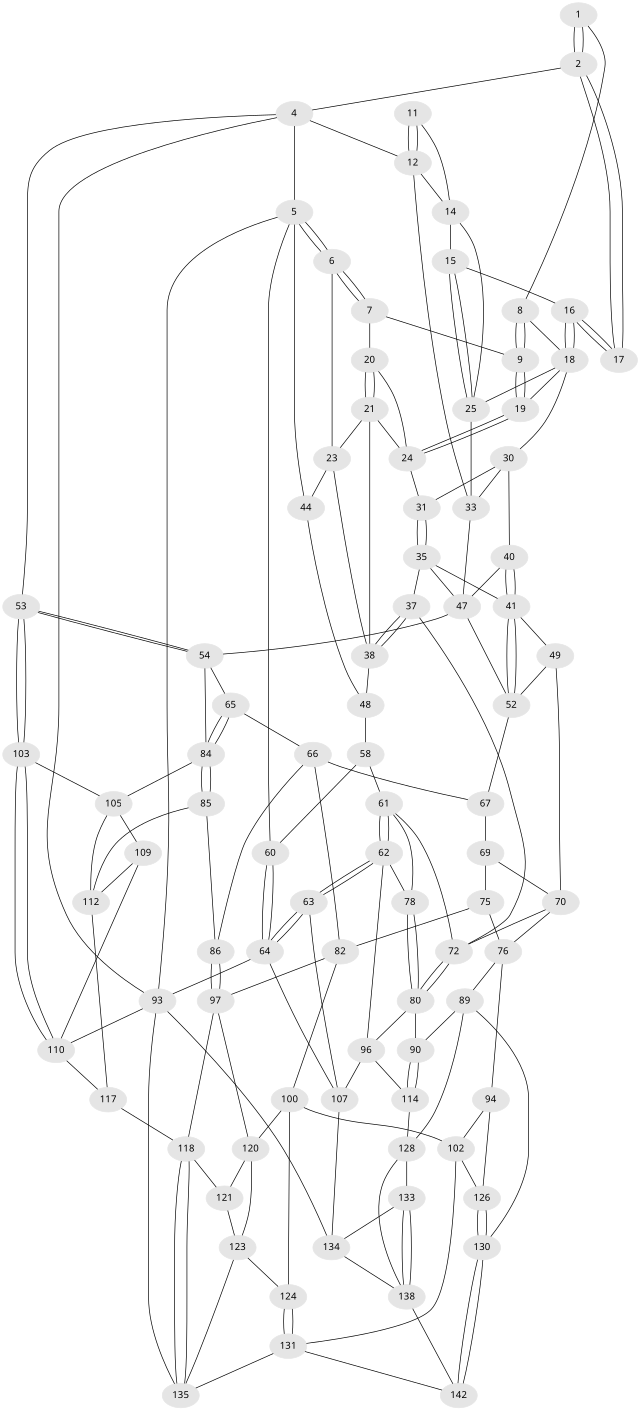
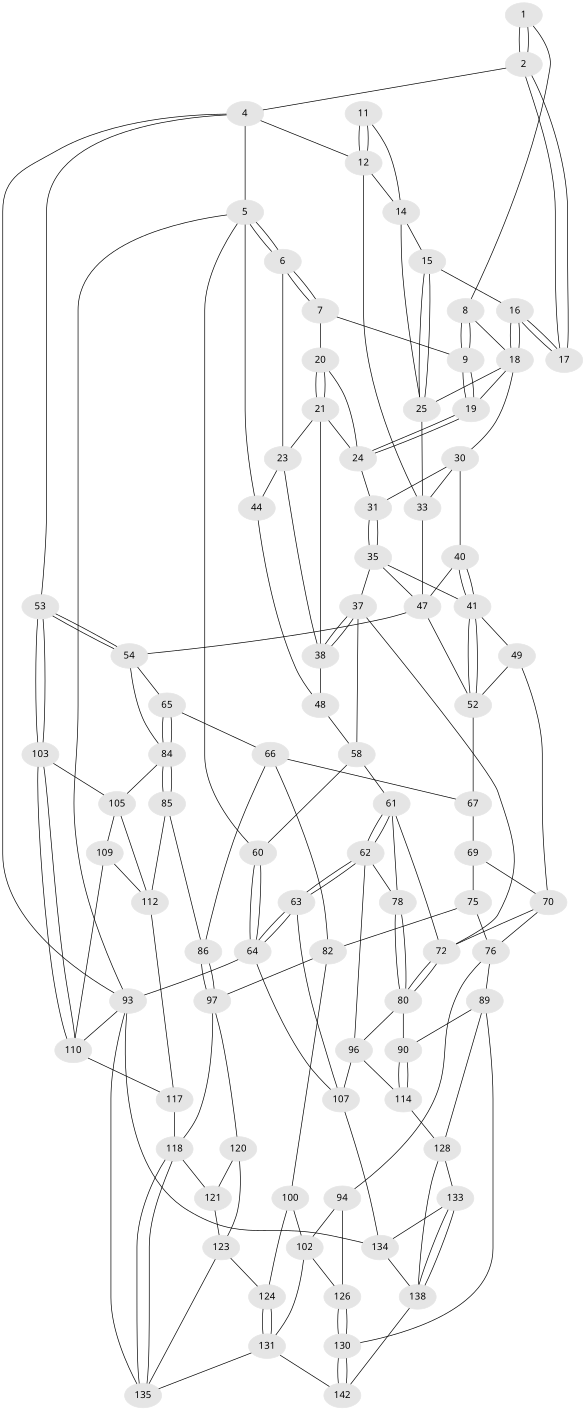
none -> (357, 681)
(271, 1123) -> none
